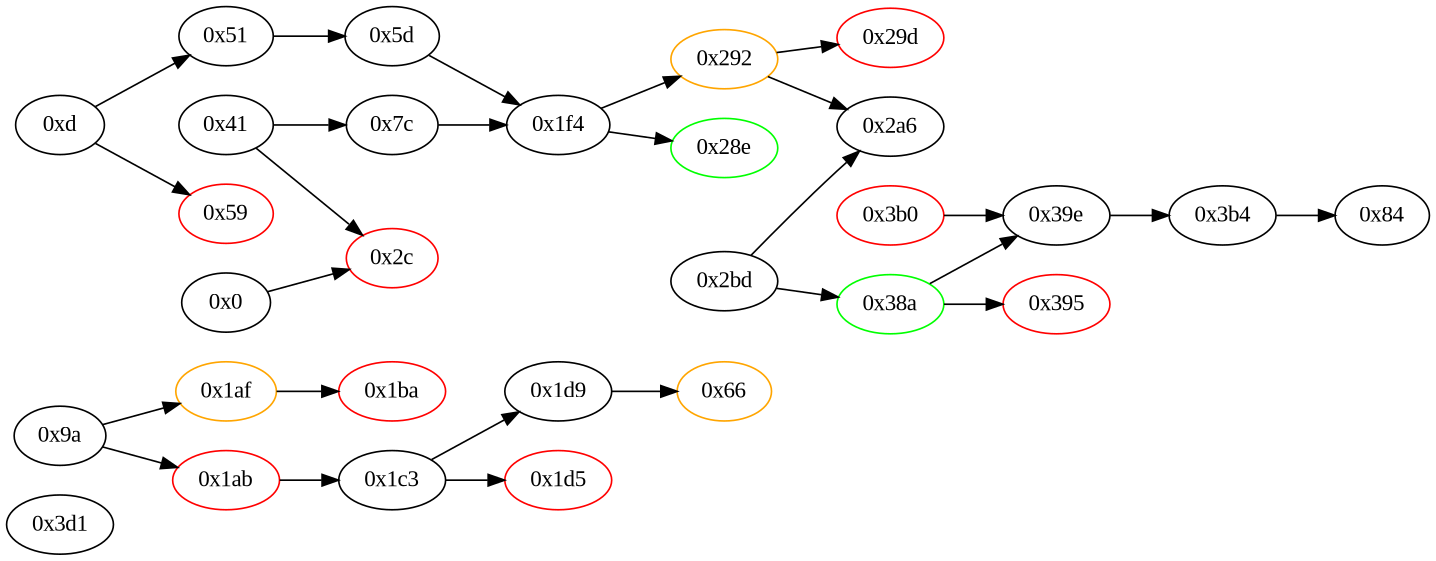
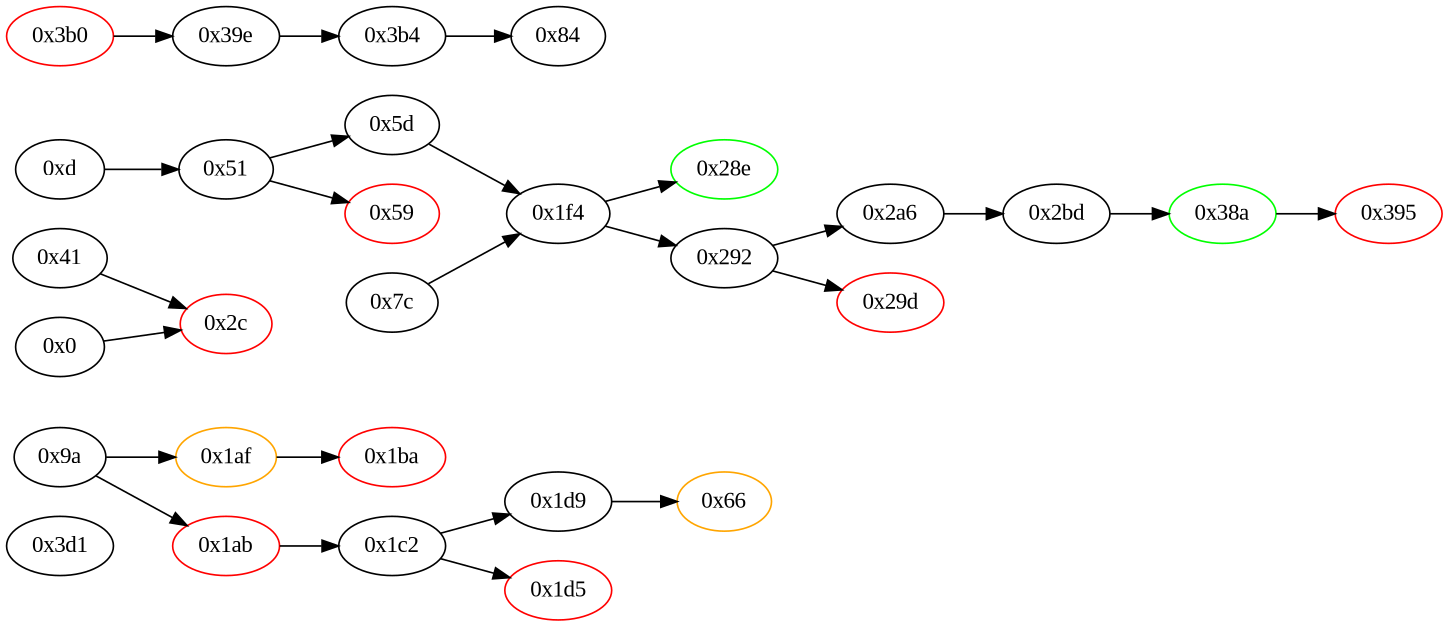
(724, 59) -> (724, 258)
(301, 125) -> none
(135, 165) -> (301, 189)
(798, 208) -> (965, 214)
(966, 264) -> none
(392, 480) -> (392, 546)
